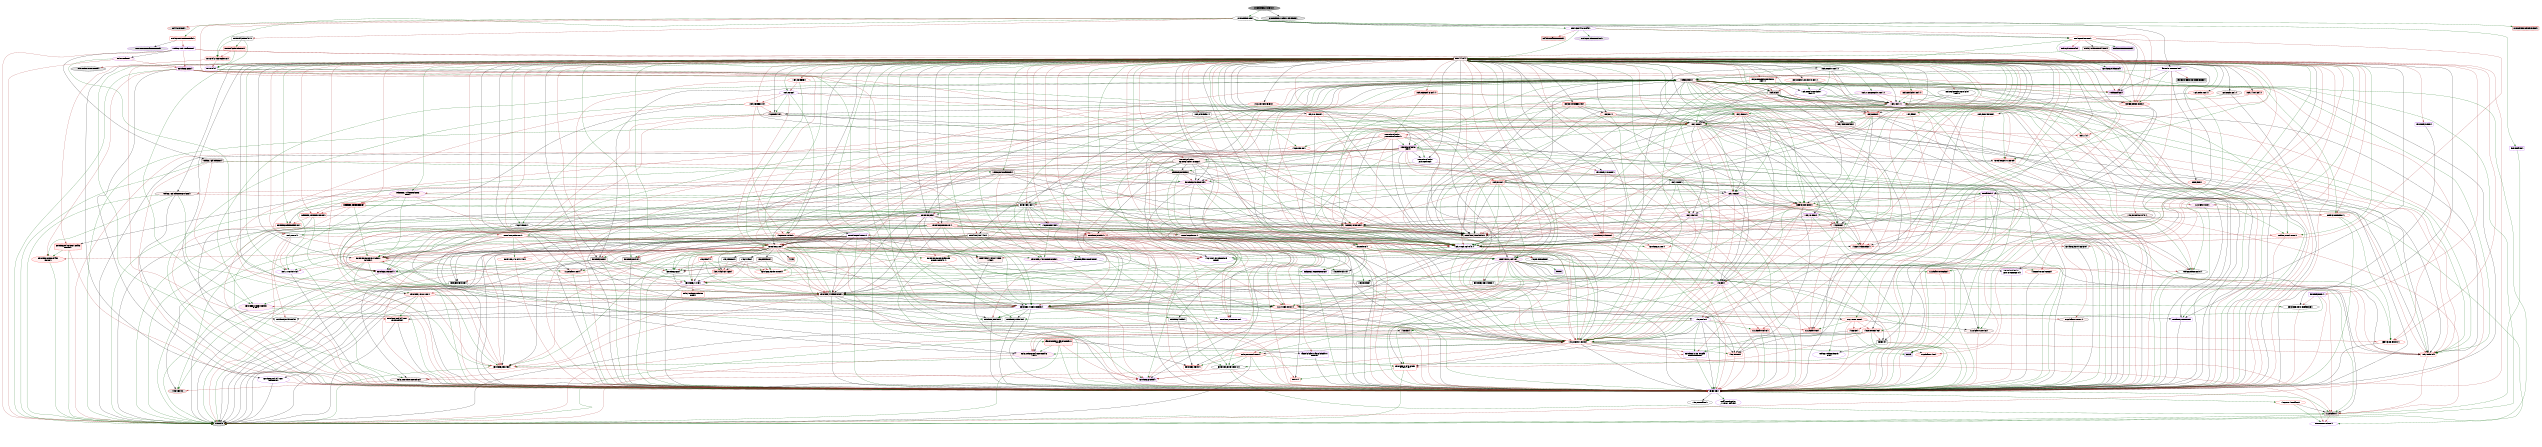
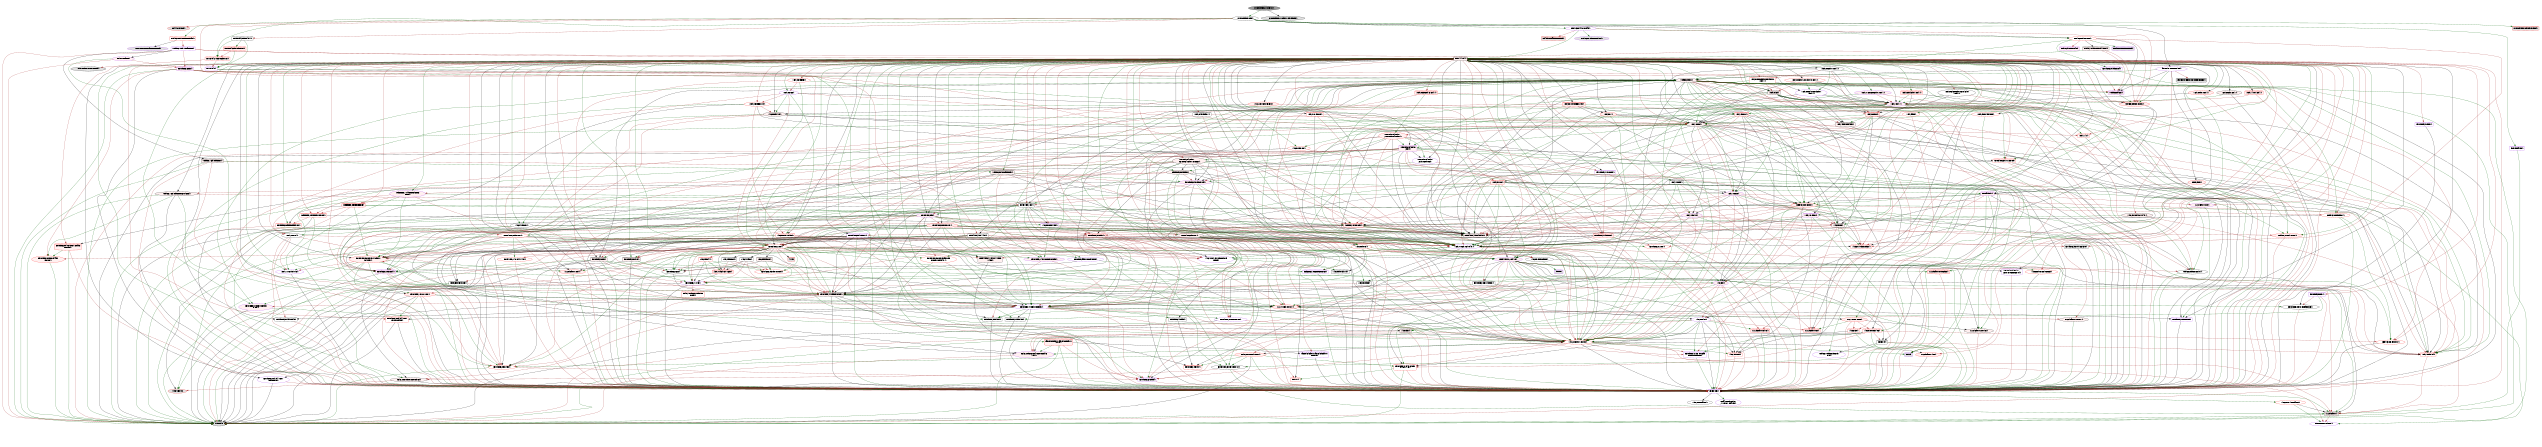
(1407, 320) -> (1557, 296)
